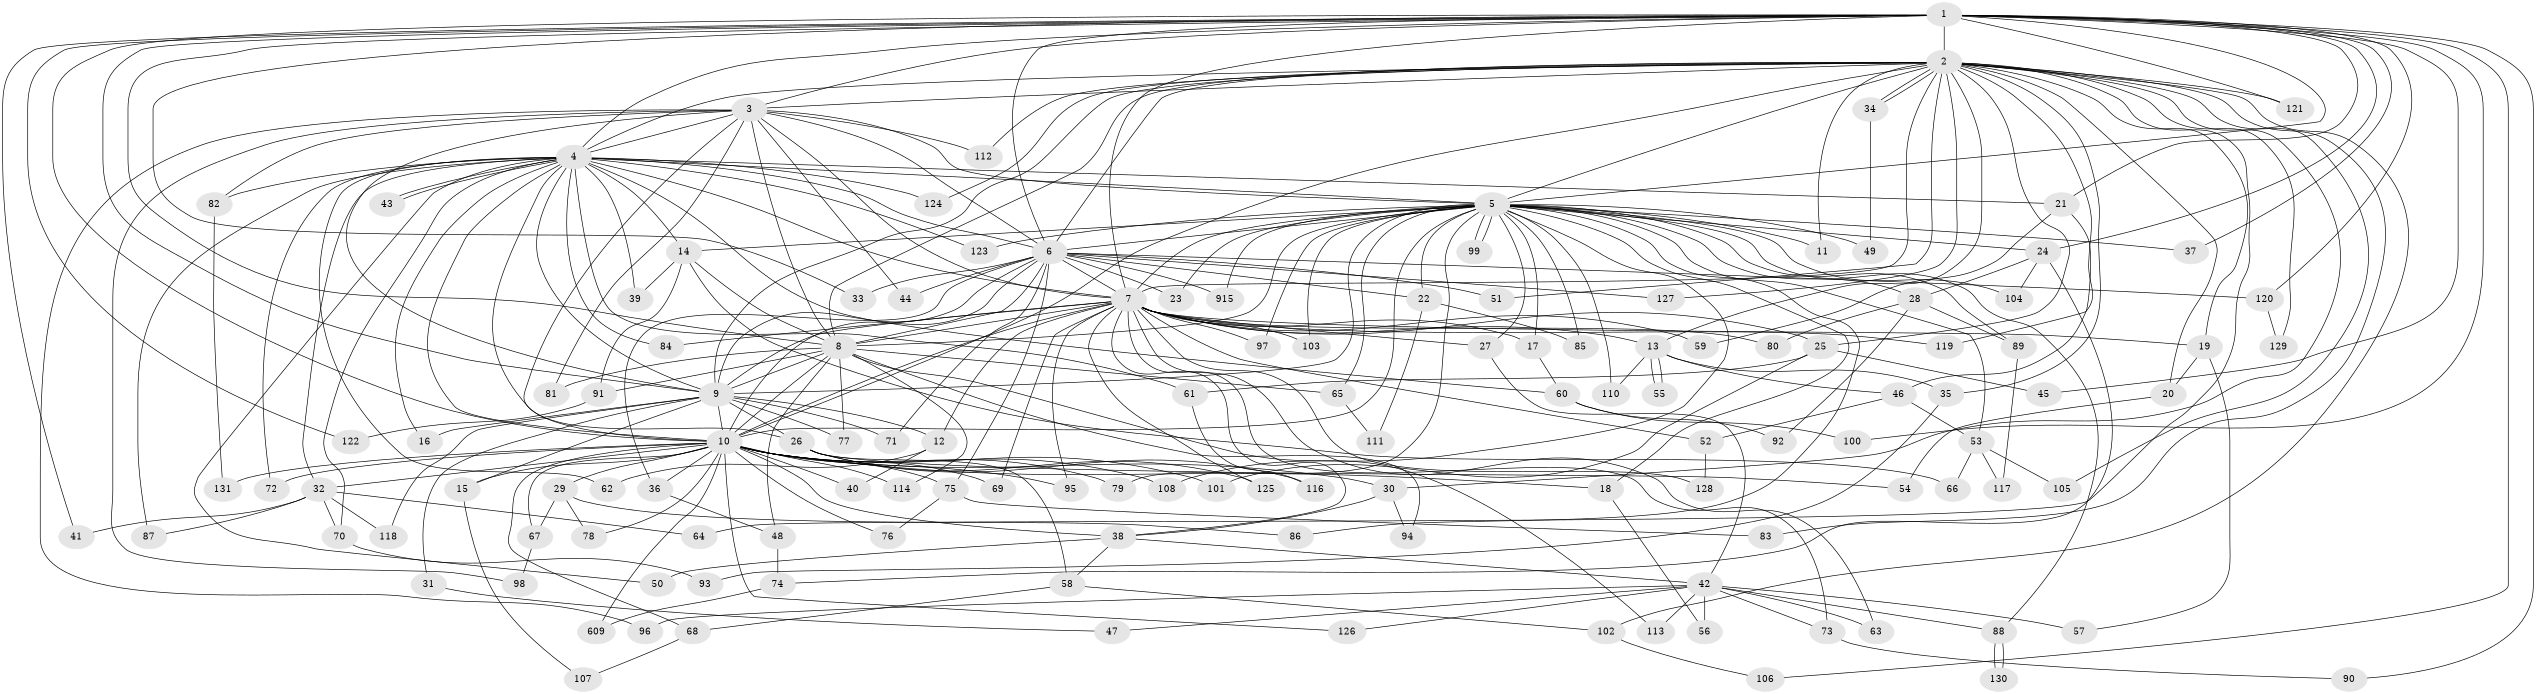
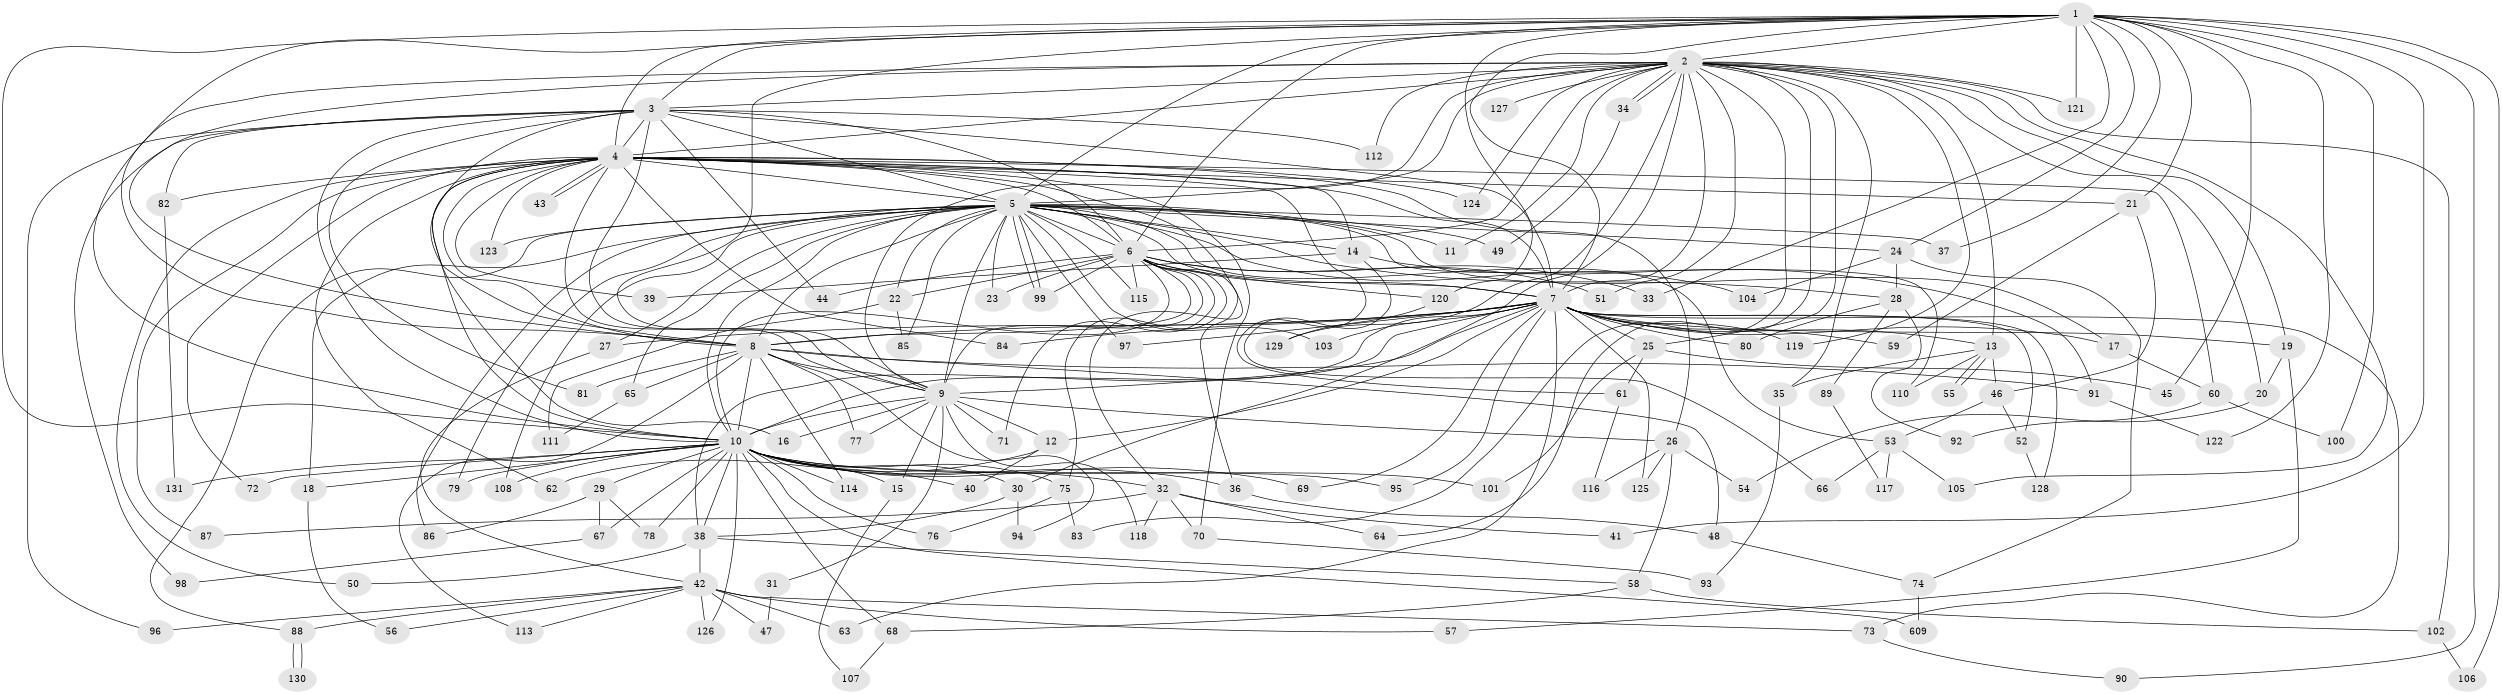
(1762, 267) -> none
(1502, 286) -> (1088, 274)
(1225, 300) -> (1139, 300)
(756, 307) -> (490, 280)
